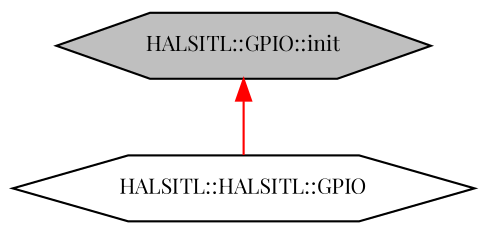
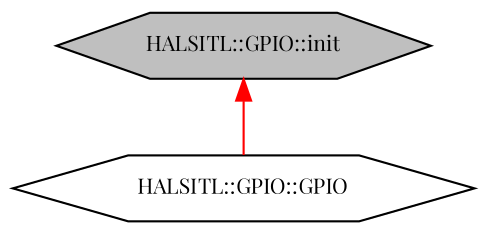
(244, 188) -> (244, 188)
